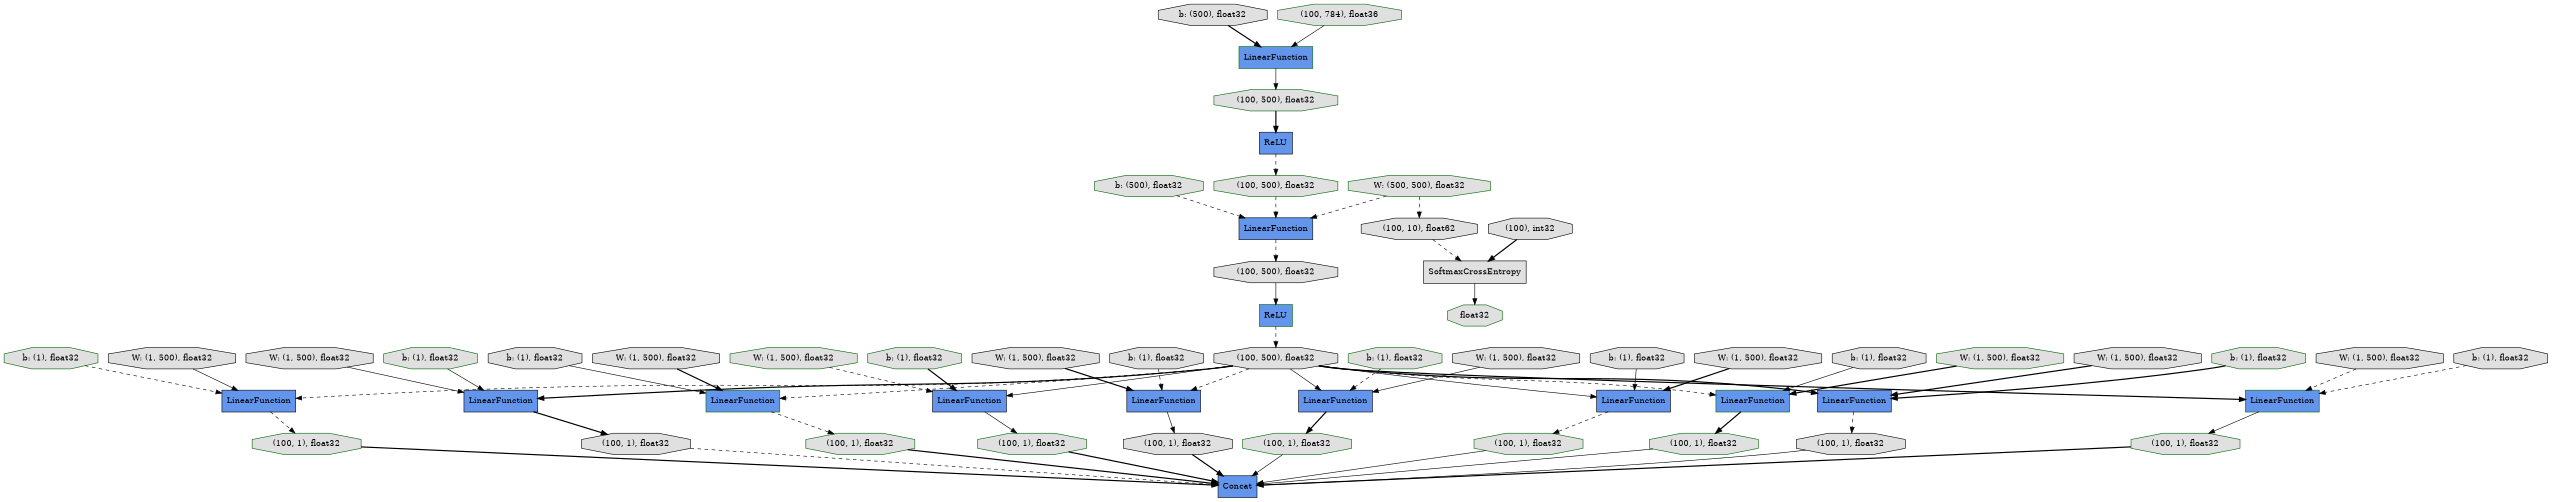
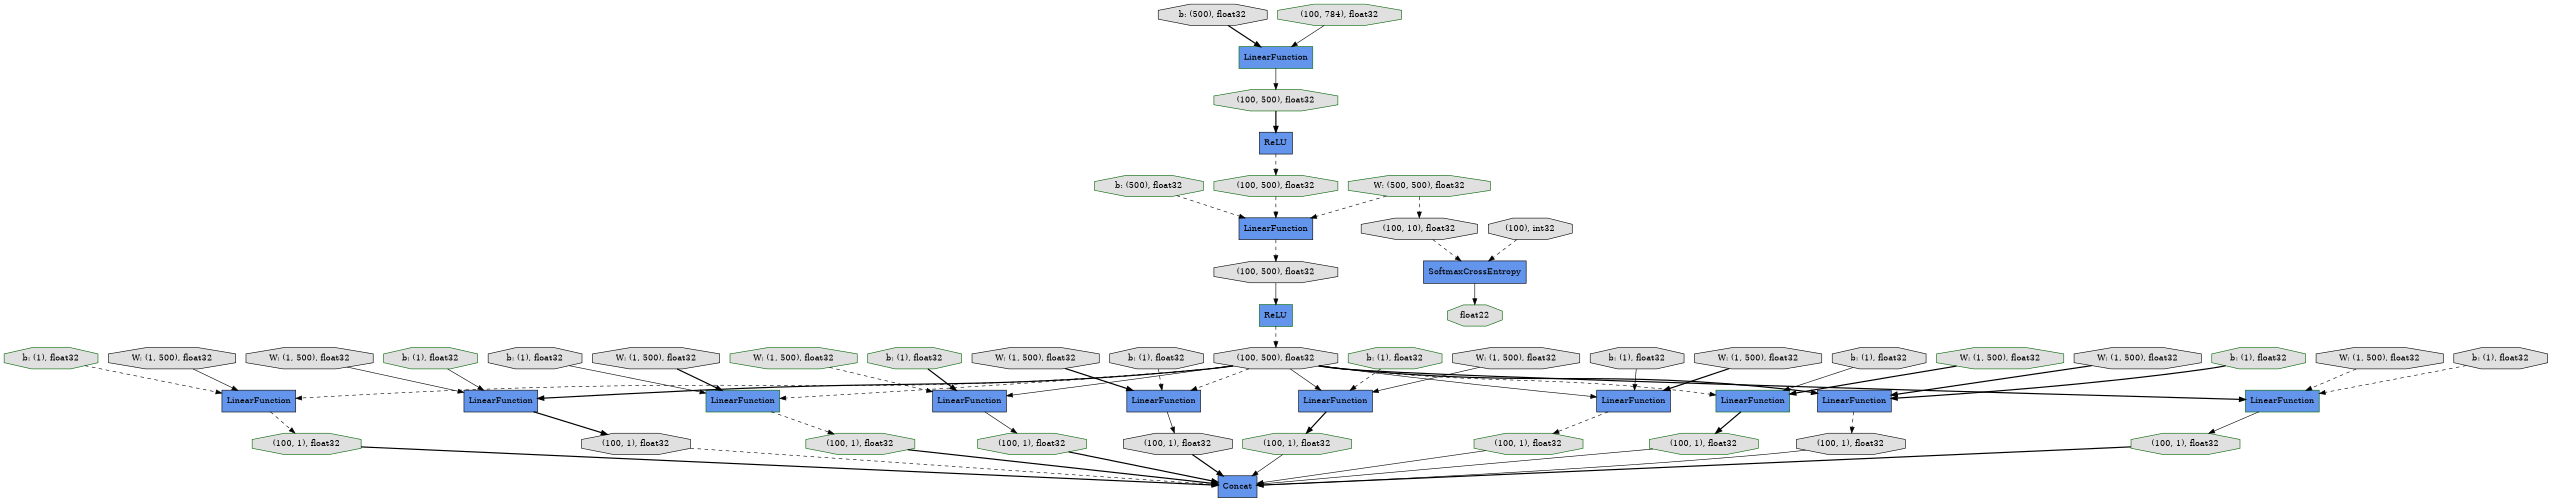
(1340, 15) -> (1340, 15)
(1419, 229) -> (1419, 229)
(1505, 248) -> (1505, 248)
(1475, 272) -> (1475, 272)
(1475, 316) -> (1475, 316)
